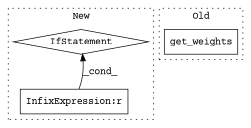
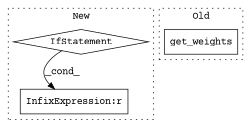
(83, 75) -> (46, 65)
